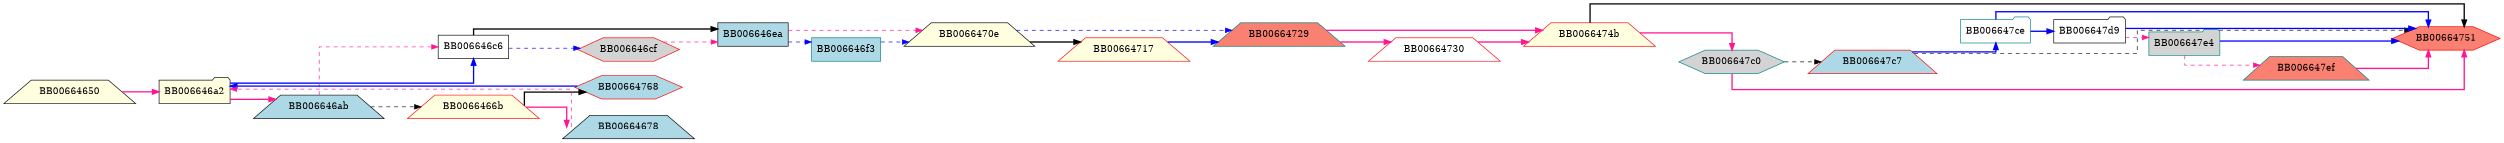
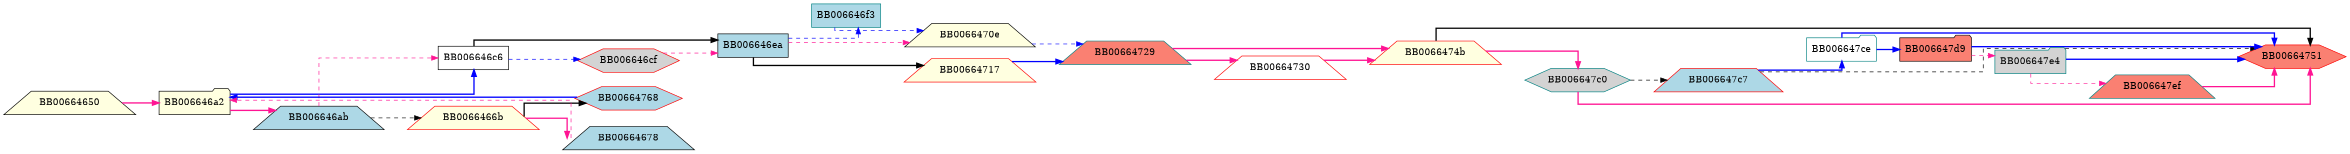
(2090, 31) -> (1936, 50)
(1052, 42) -> (831, 65)
